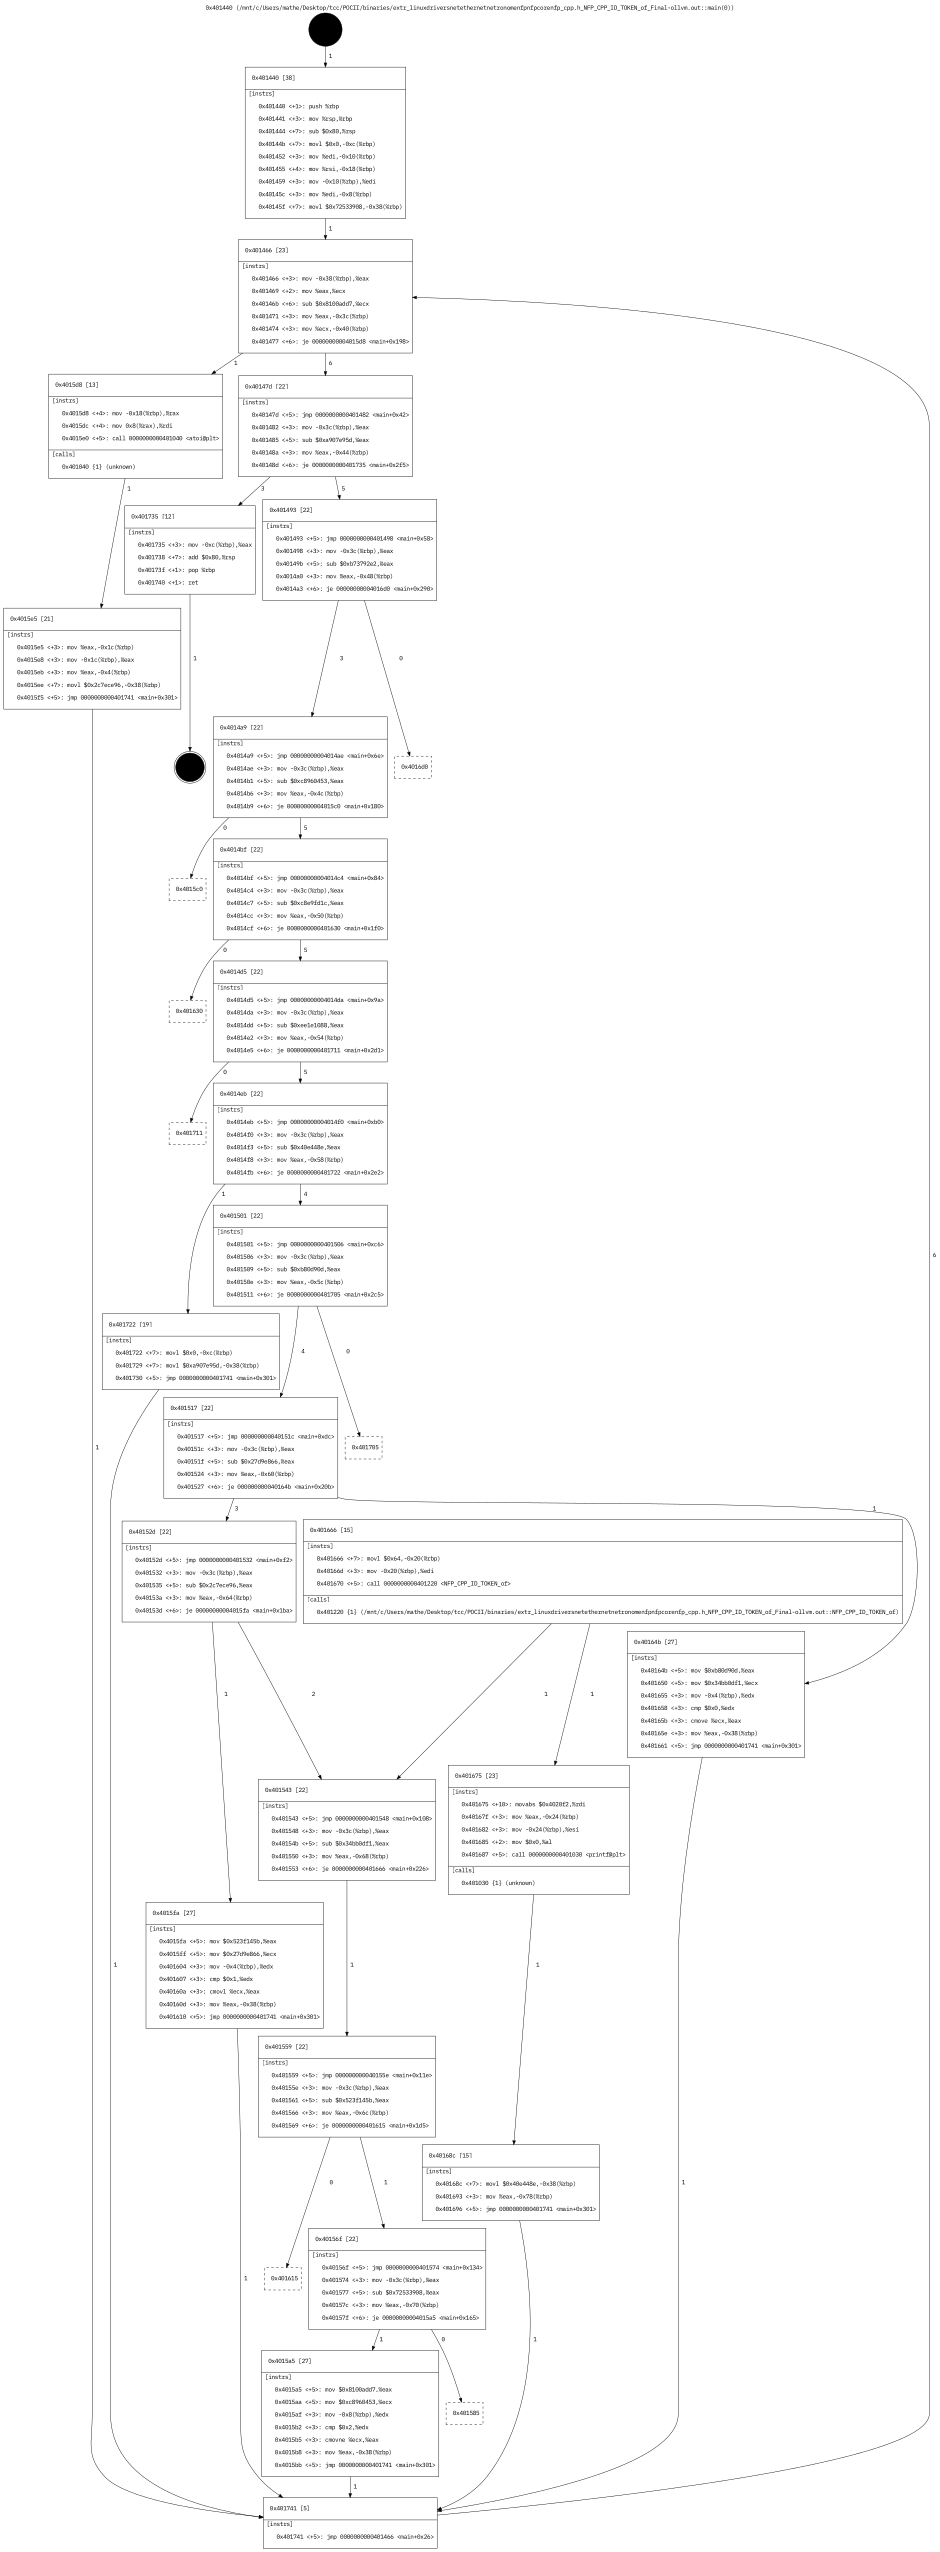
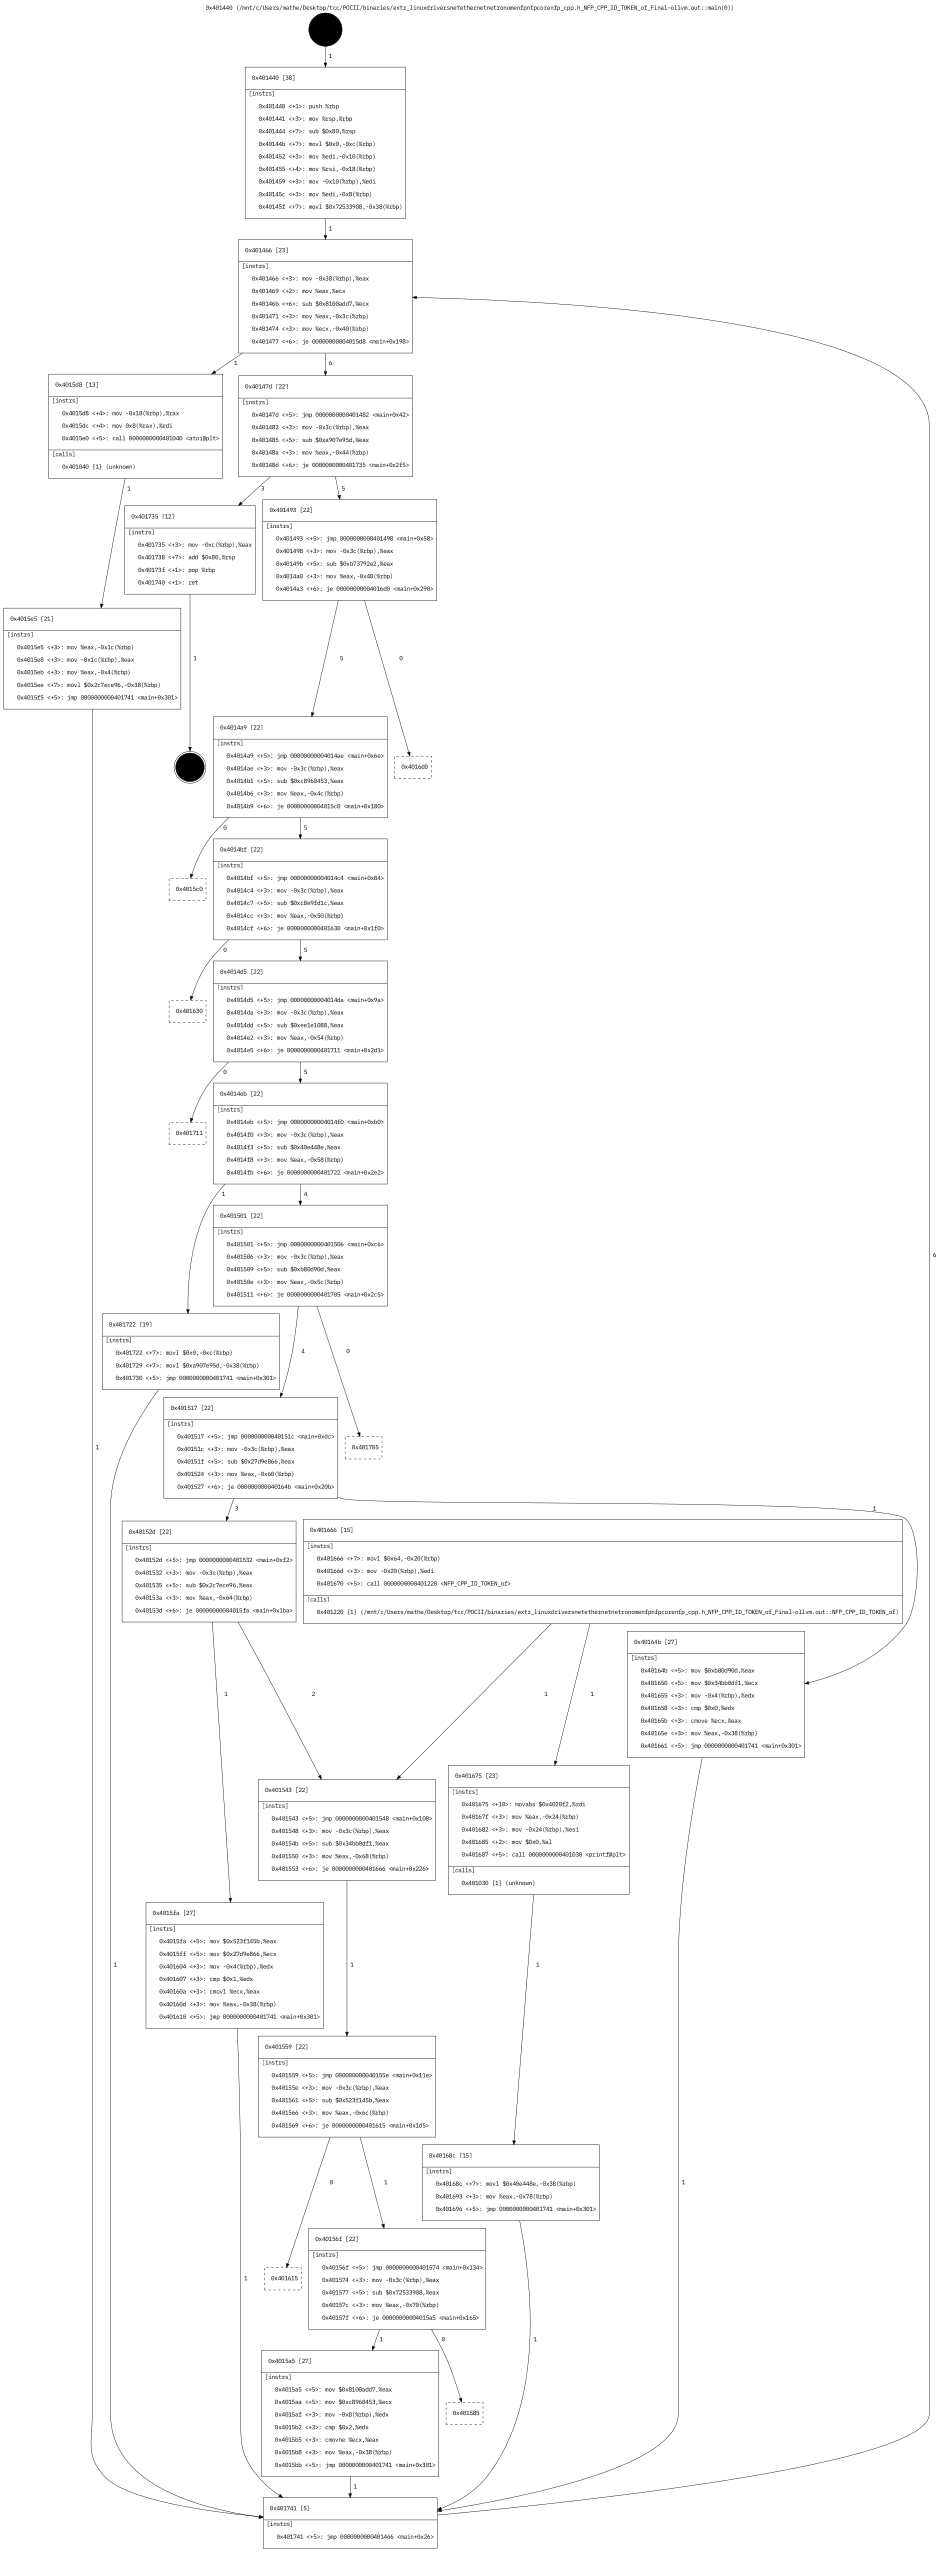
(340, 659) -> (340, 659)
